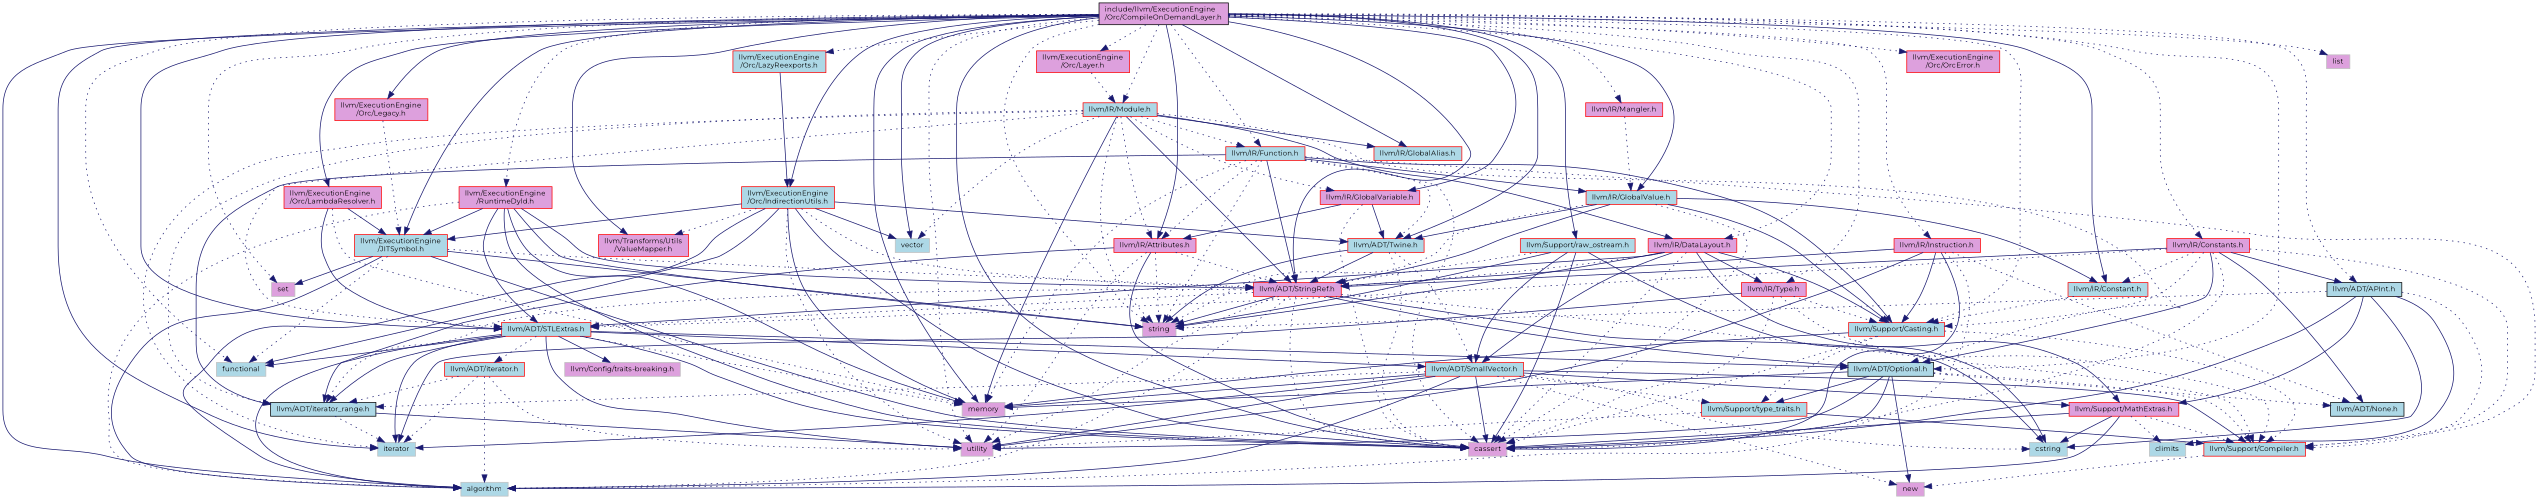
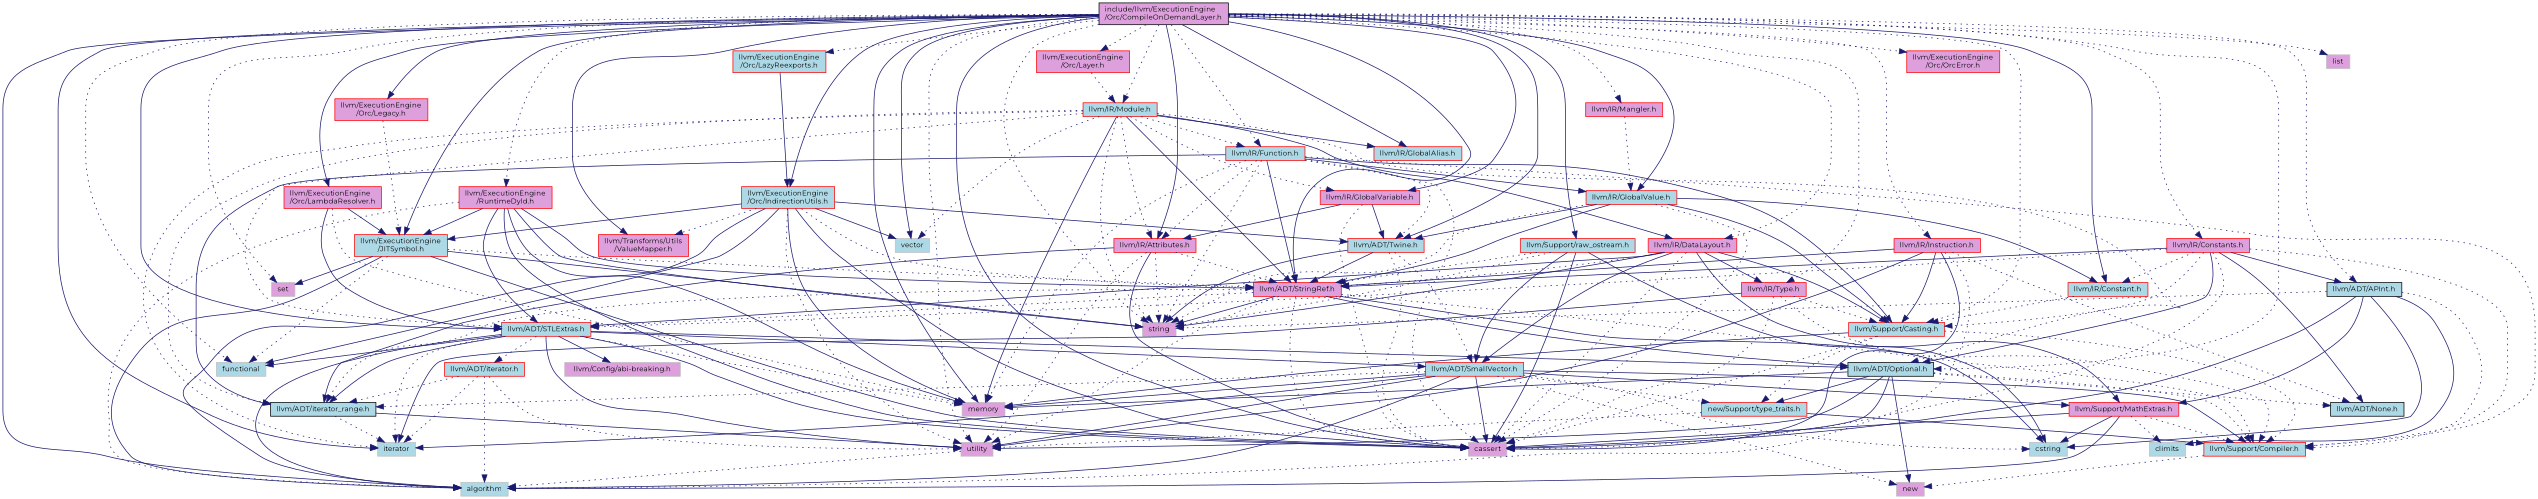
(1377, 290) -> (1377, 290)
(420, 358) -> (420, 358)
(623, 369) -> (623, 369)
(1754, 409) -> (1754, 409)
(924, 469) -> (738, 469)
